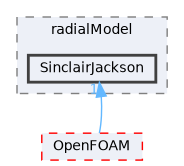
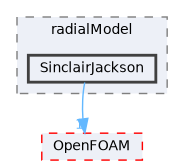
(101, 115) -> (83, 102)
